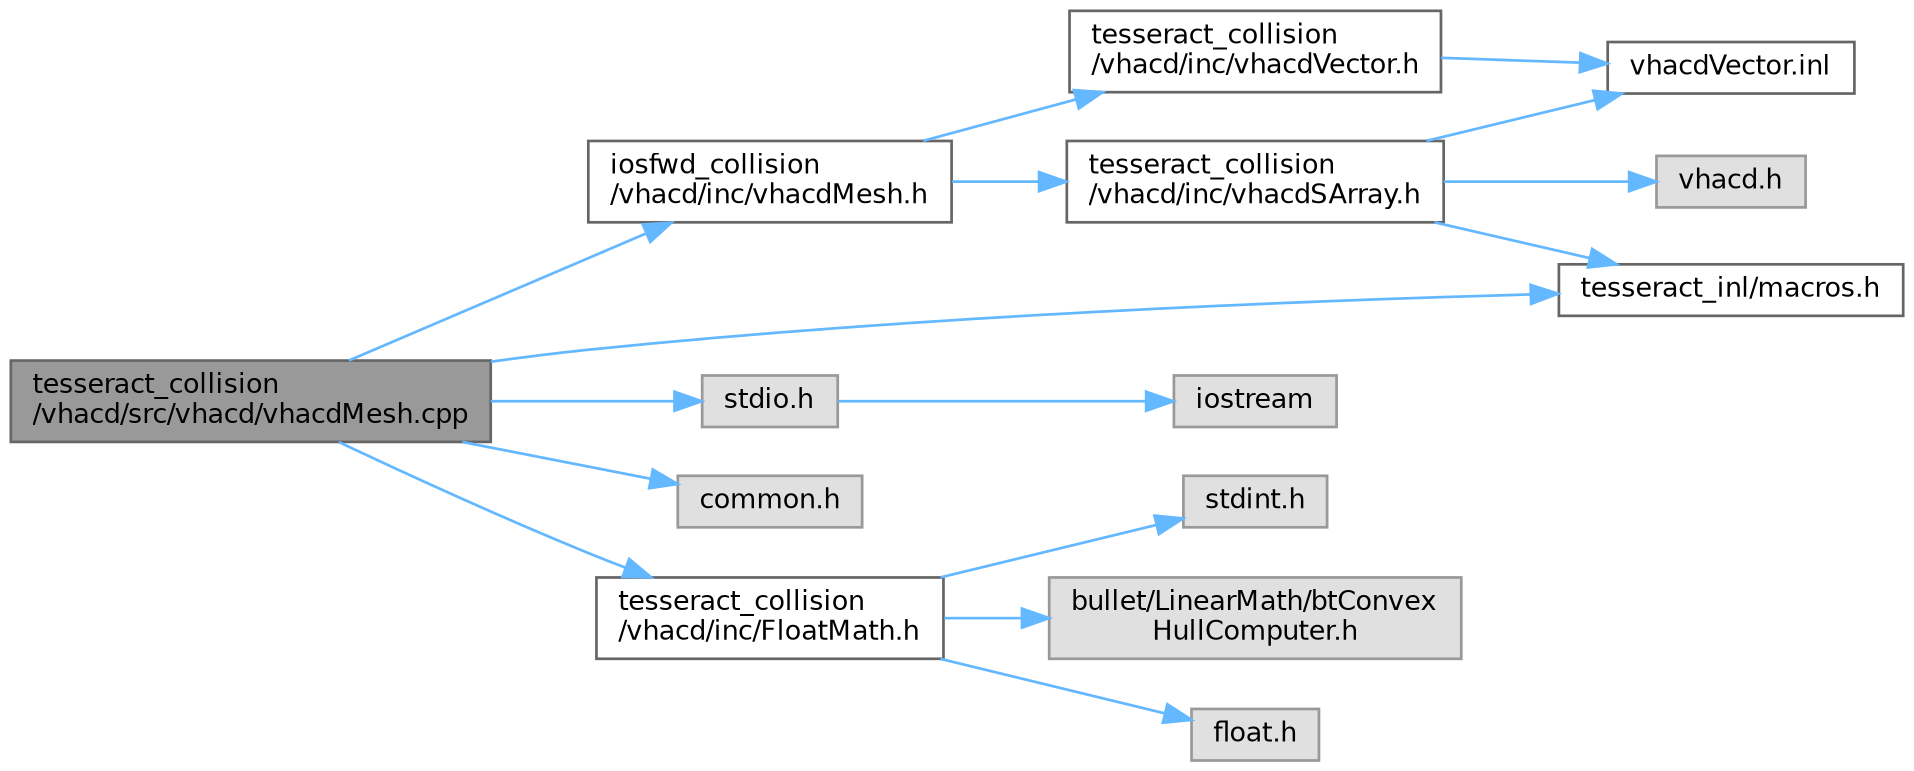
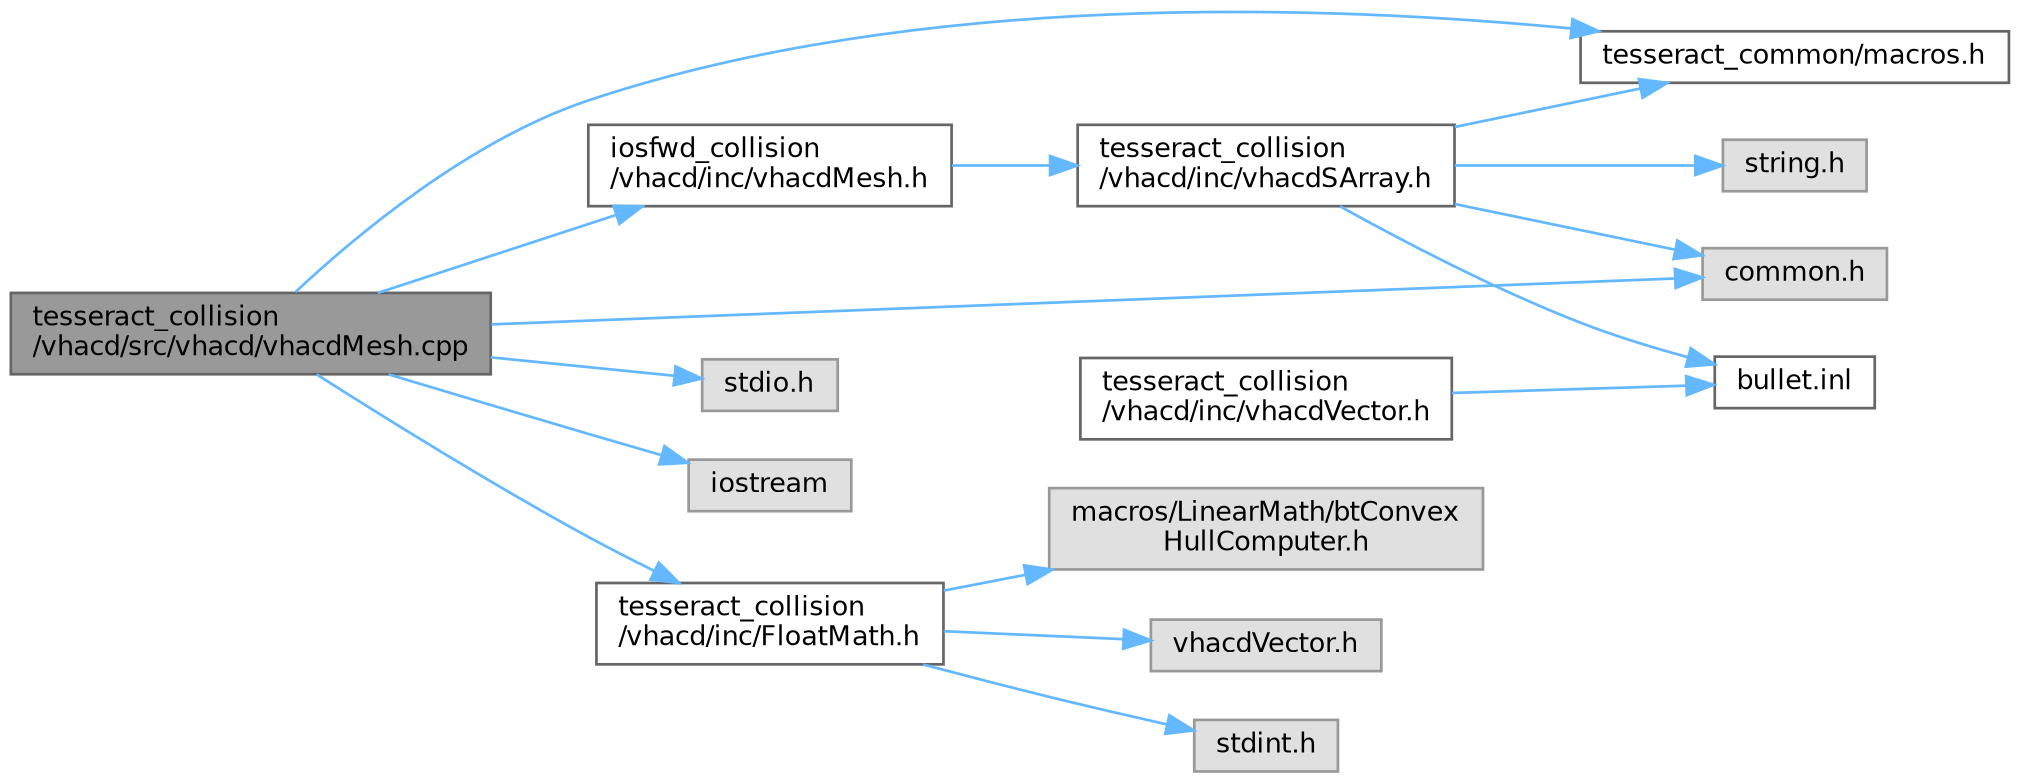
(1731, 68) -> (1795, 382)
(1000, 120) -> none
(1731, 182) -> (1795, 165)
none -> (1565, 227)
(1731, 290) -> (1795, 57)
(992, 401) -> (525, 415)
(1255, 618) -> (1266, 529)
(1255, 735) -> (1266, 645)
